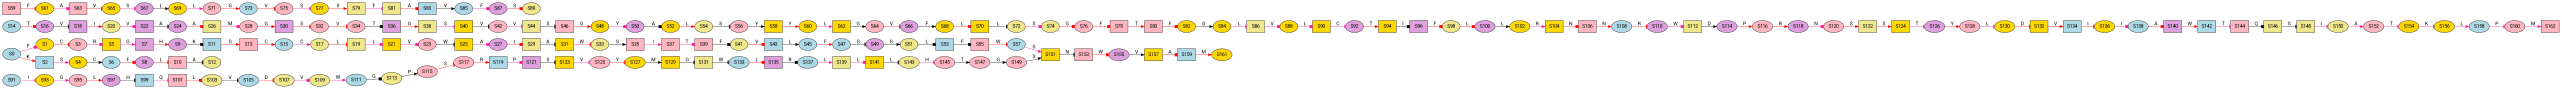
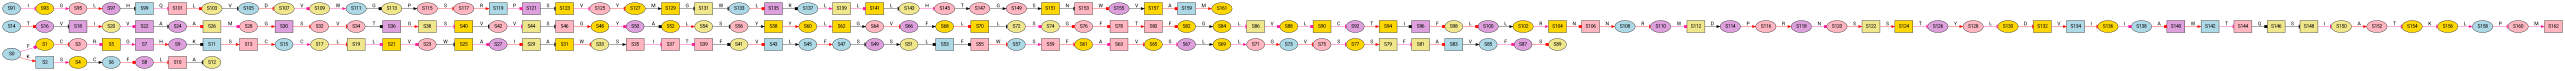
(2354, 27) -> (2357, 27)
(651, 44) -> (652, 44)
(1031, 49) -> (1032, 44)
